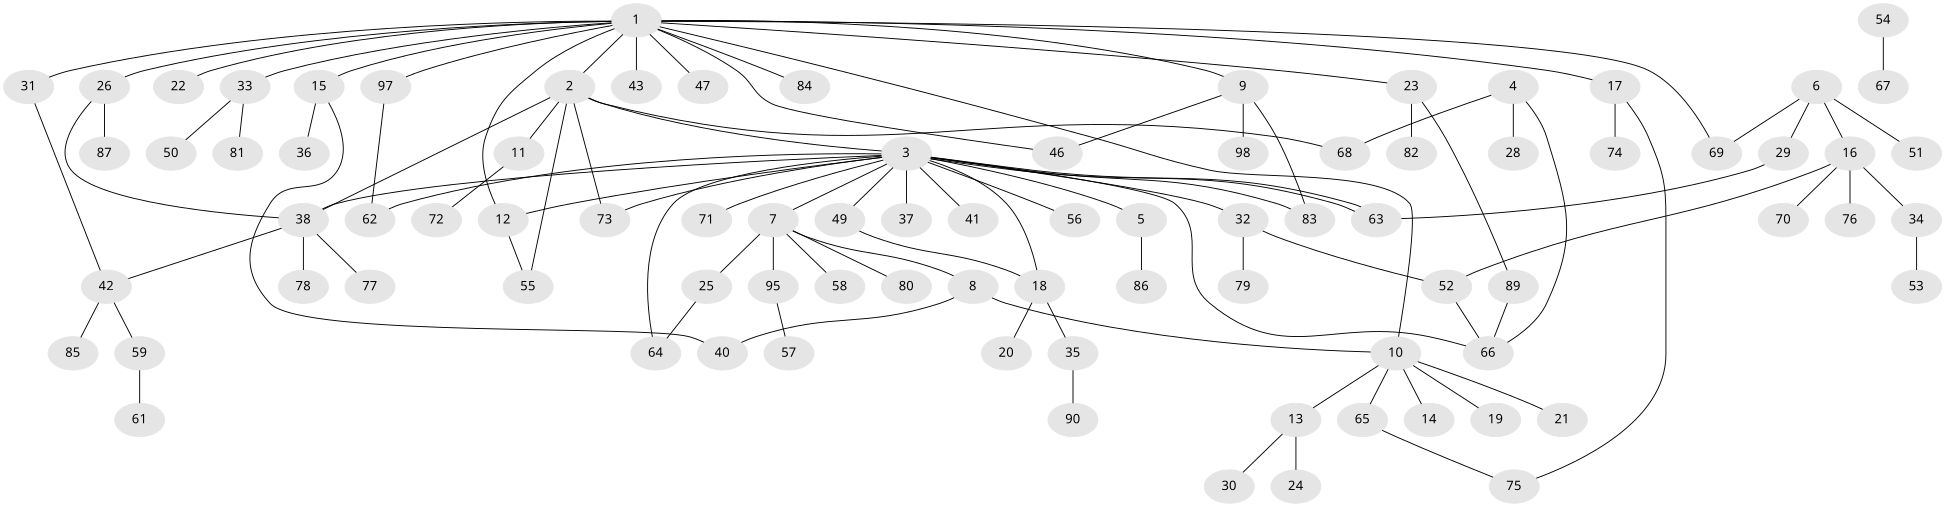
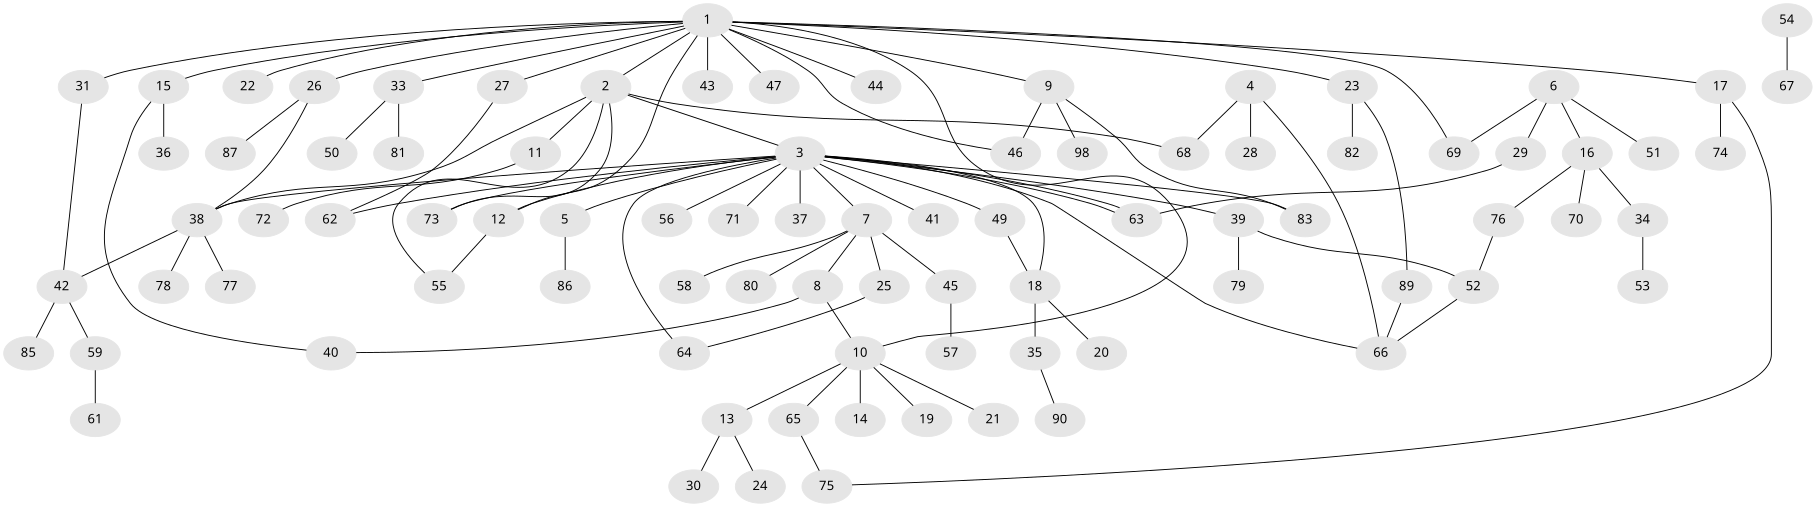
(386, 87) -> (502, 87)
(805, 87) -> (876, 87)
(1243, 220) -> (1239, 220)
(1648, 220) -> (1486, 253)
(773, 287) -> (951, 287)
